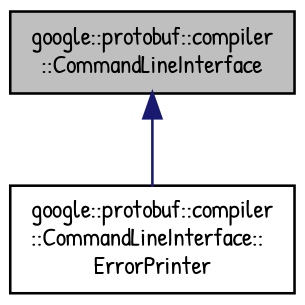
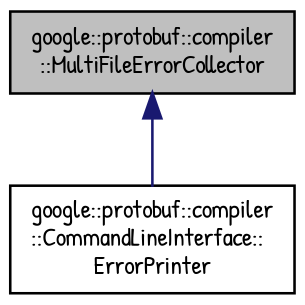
(152, 53) -> (152, 53)
